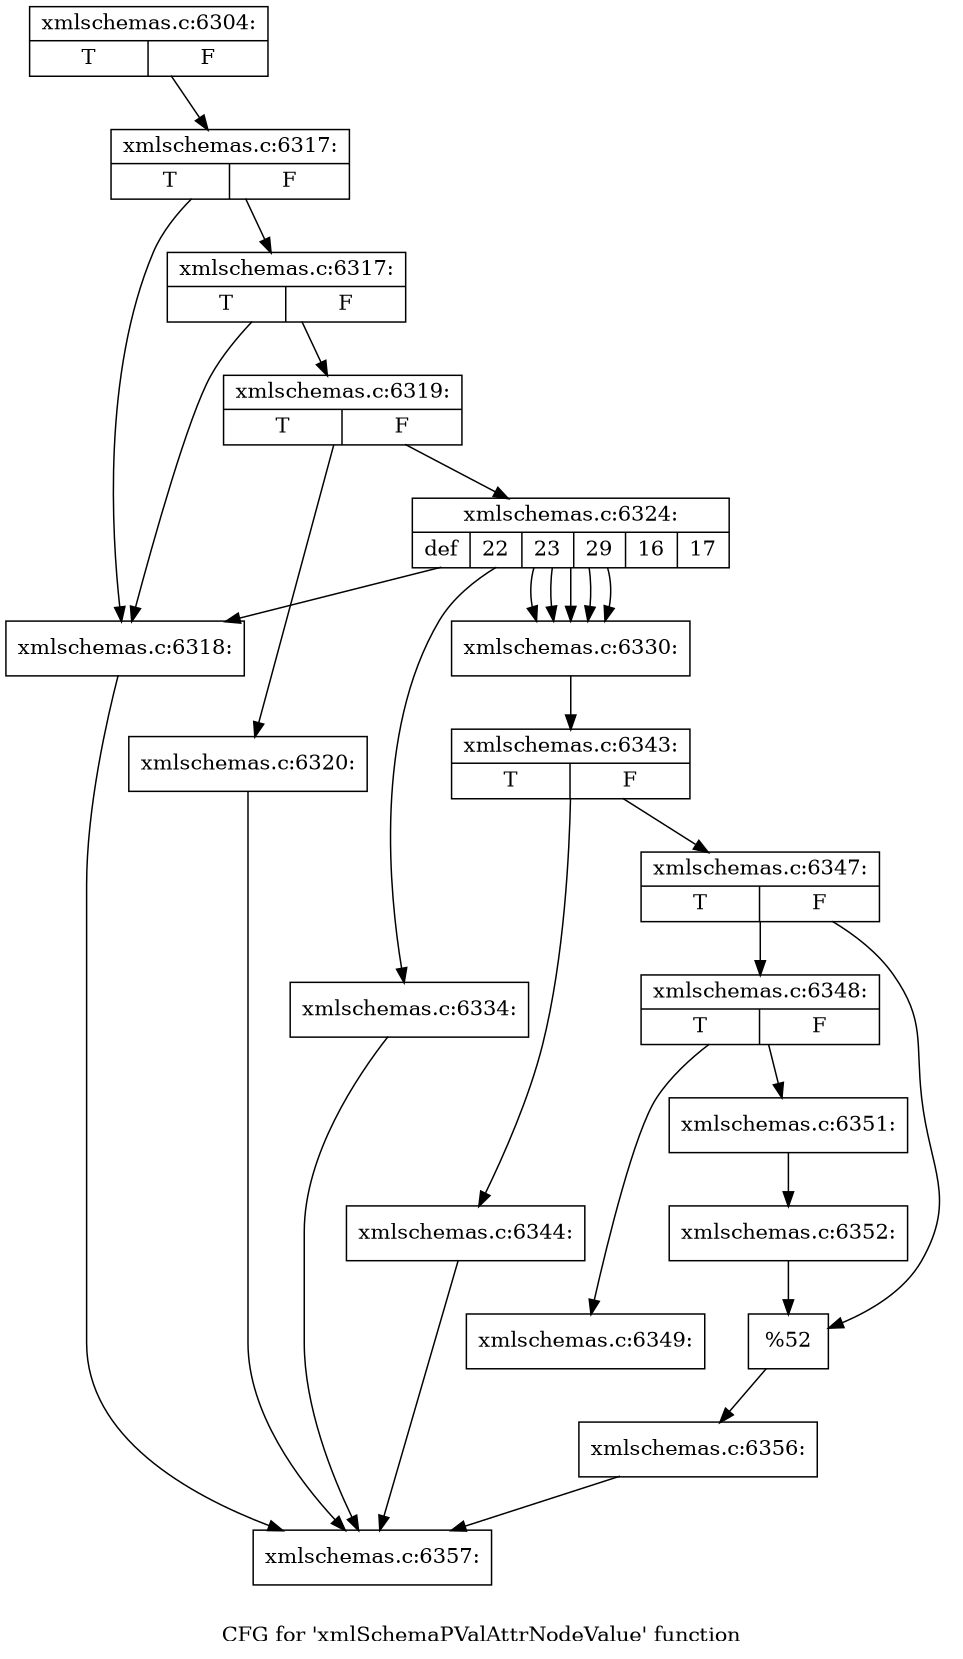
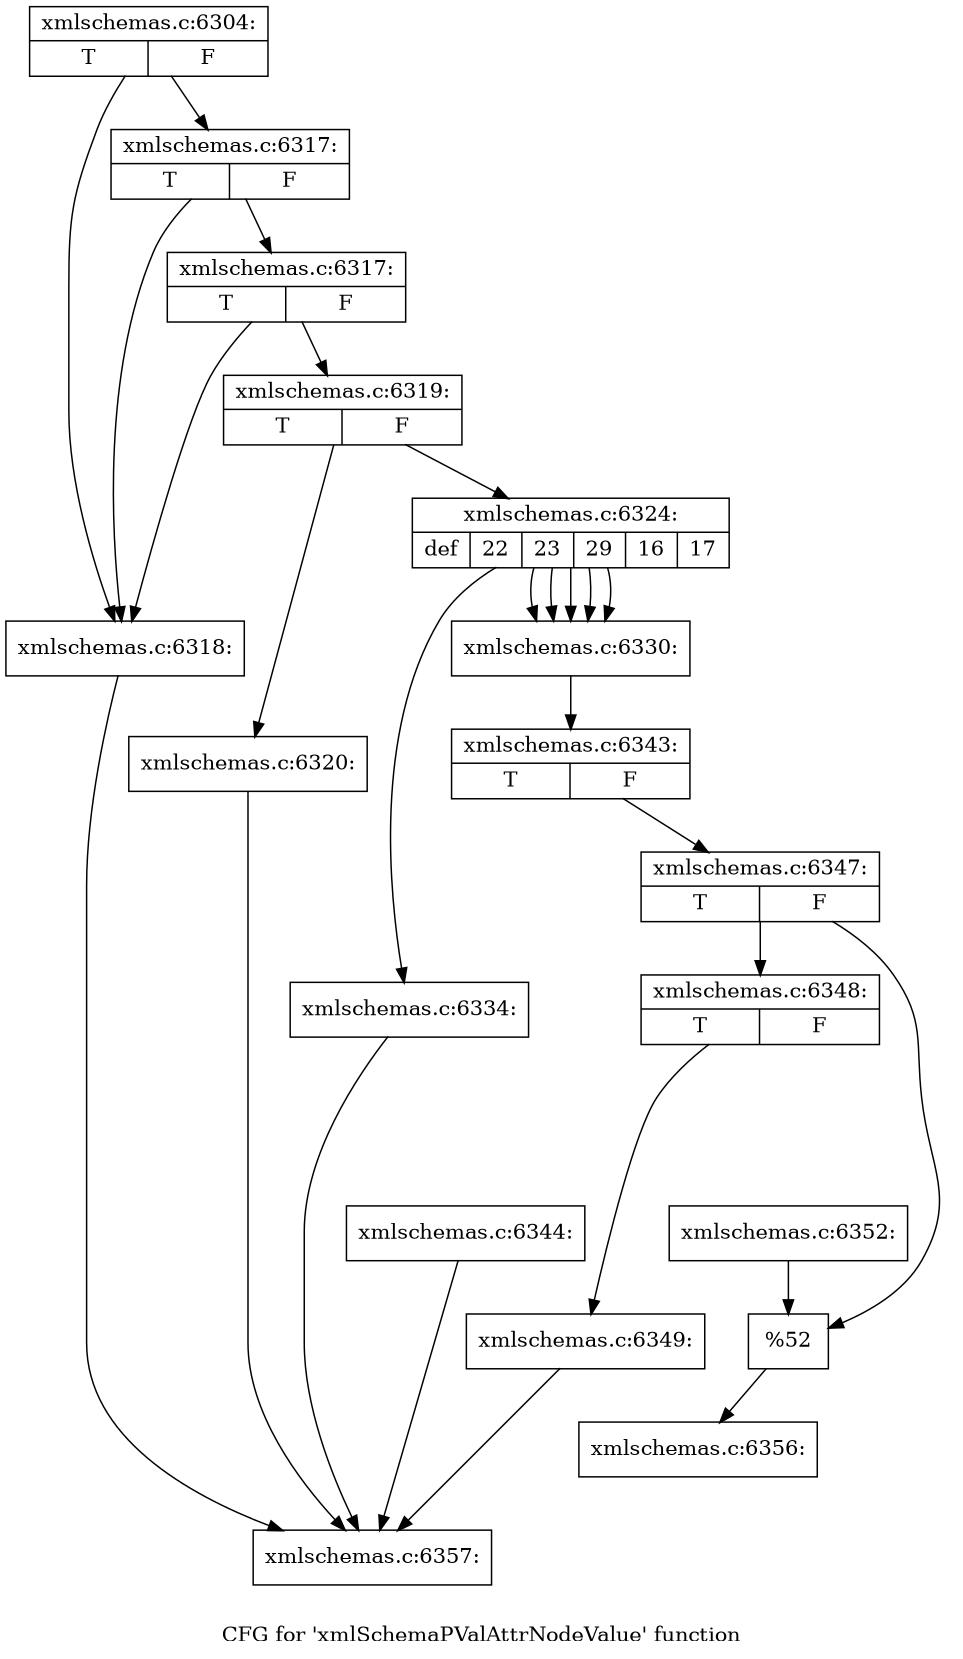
(340, 593) -> (69, 338)
(552, 1001) -> none
(788, 1125) -> none
(543, 1501) -> (484, 1444)
